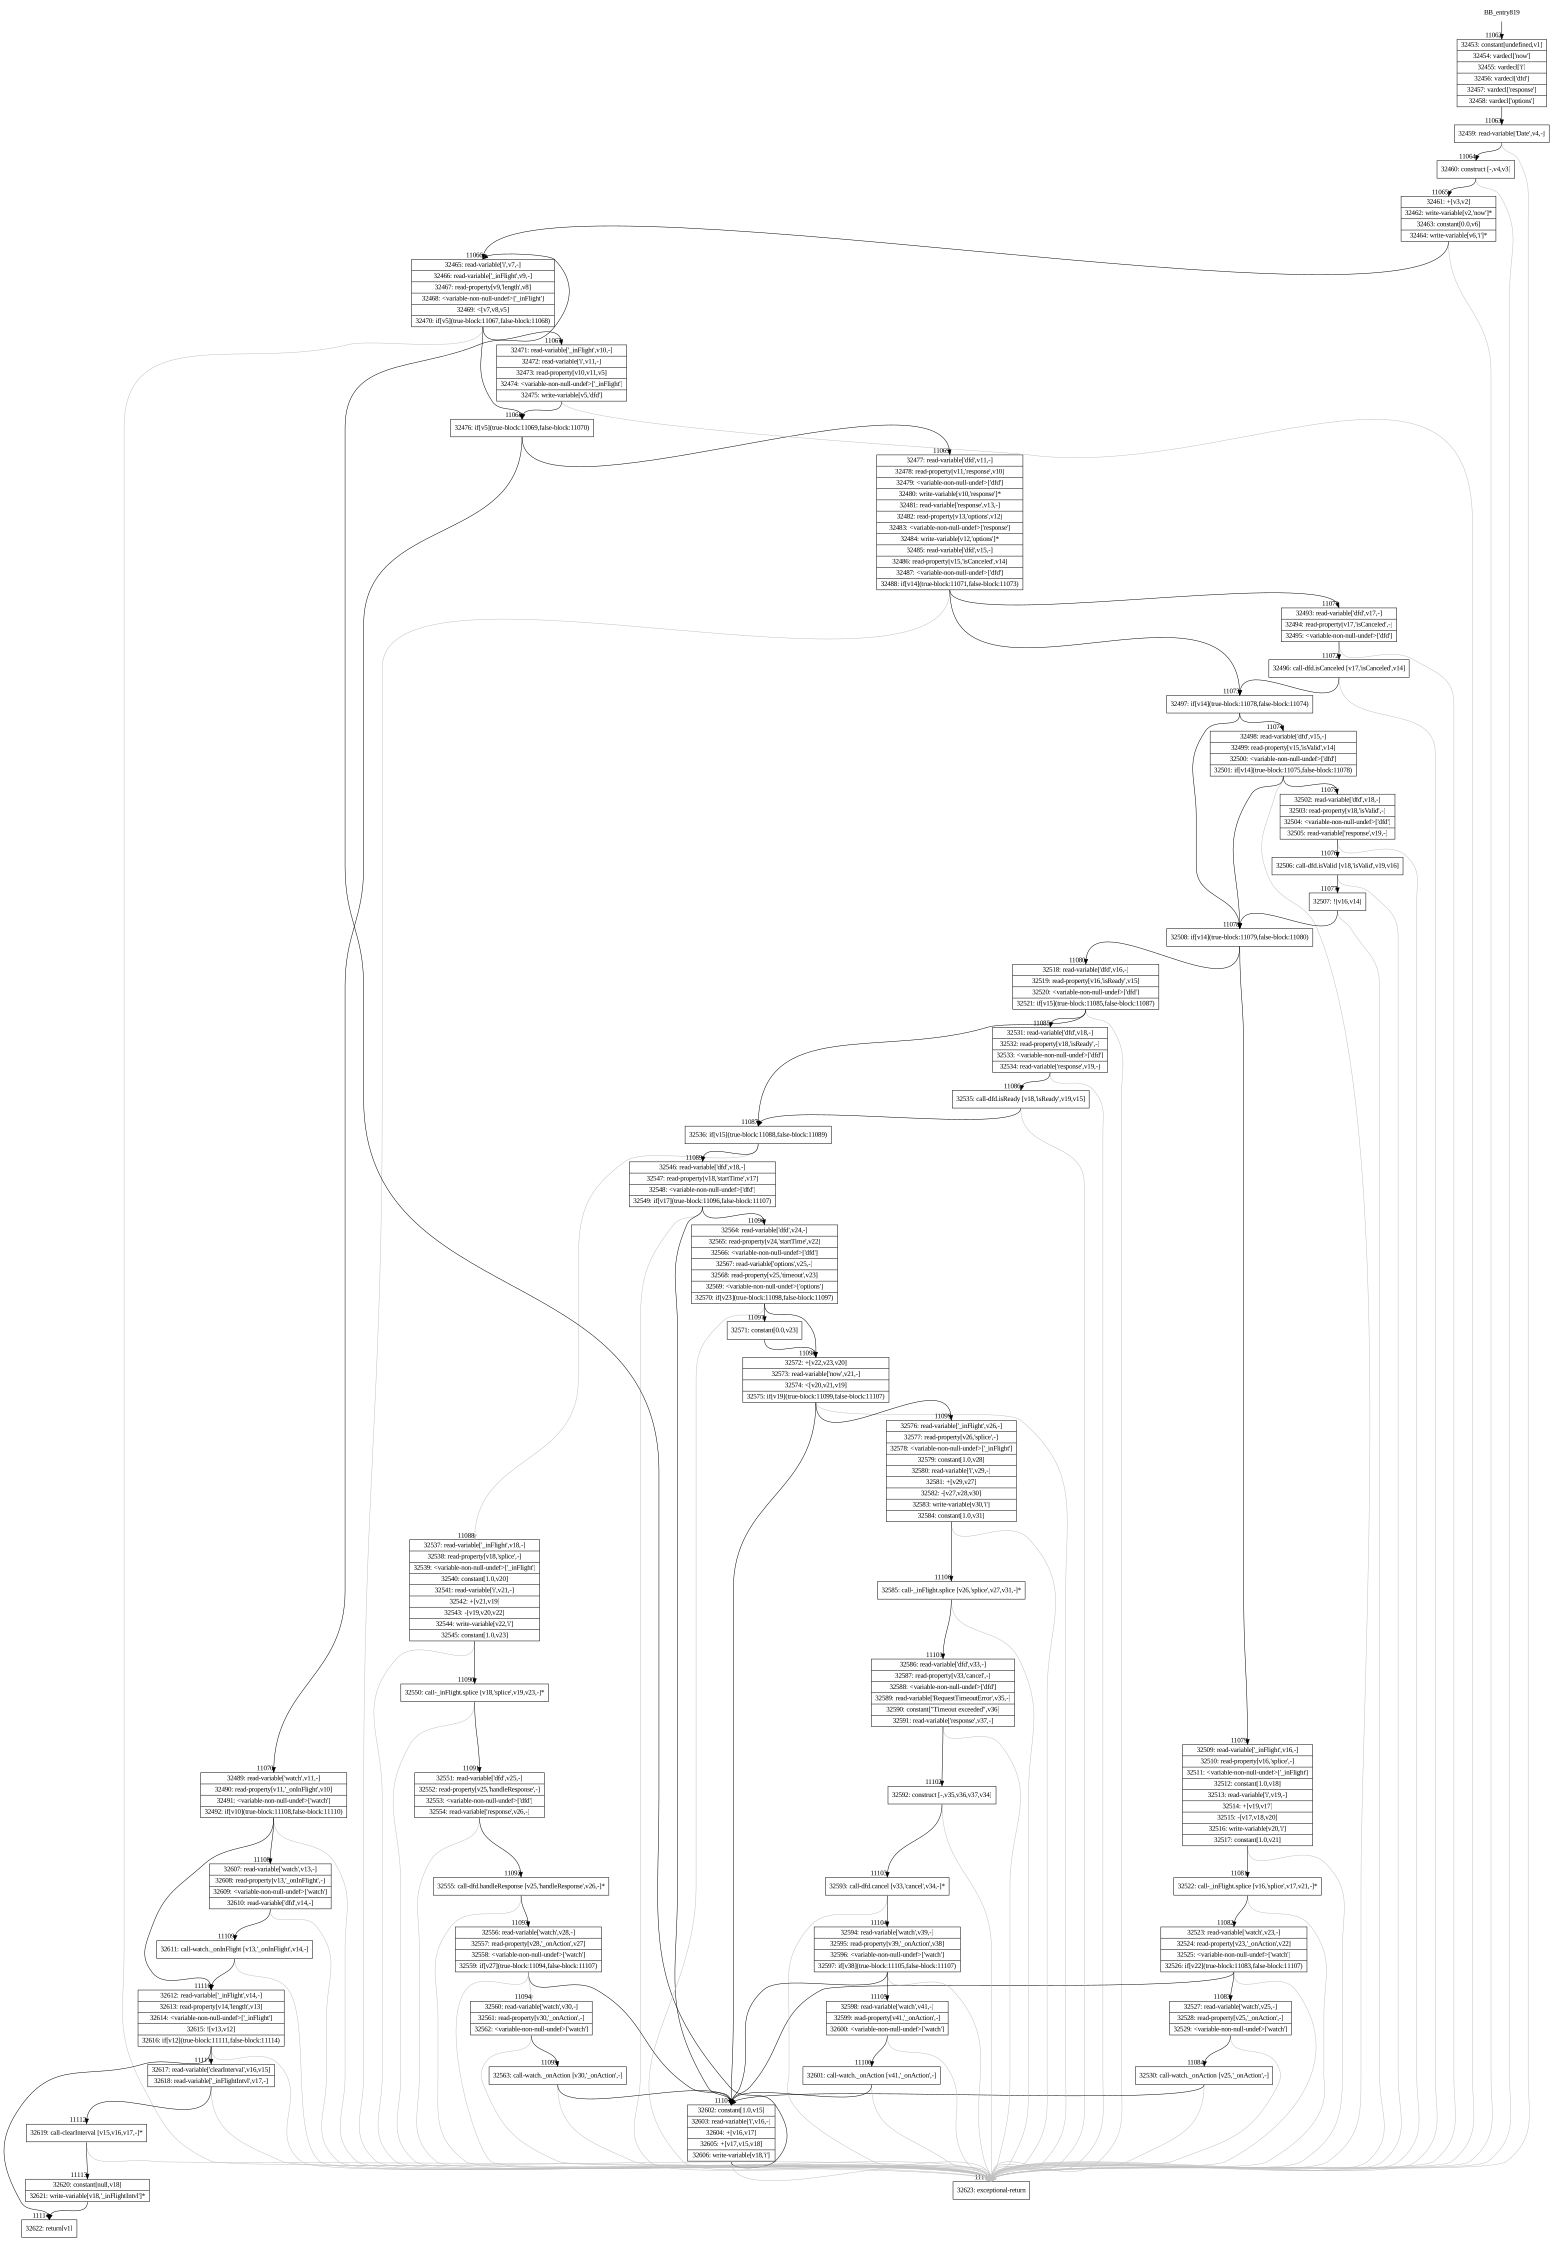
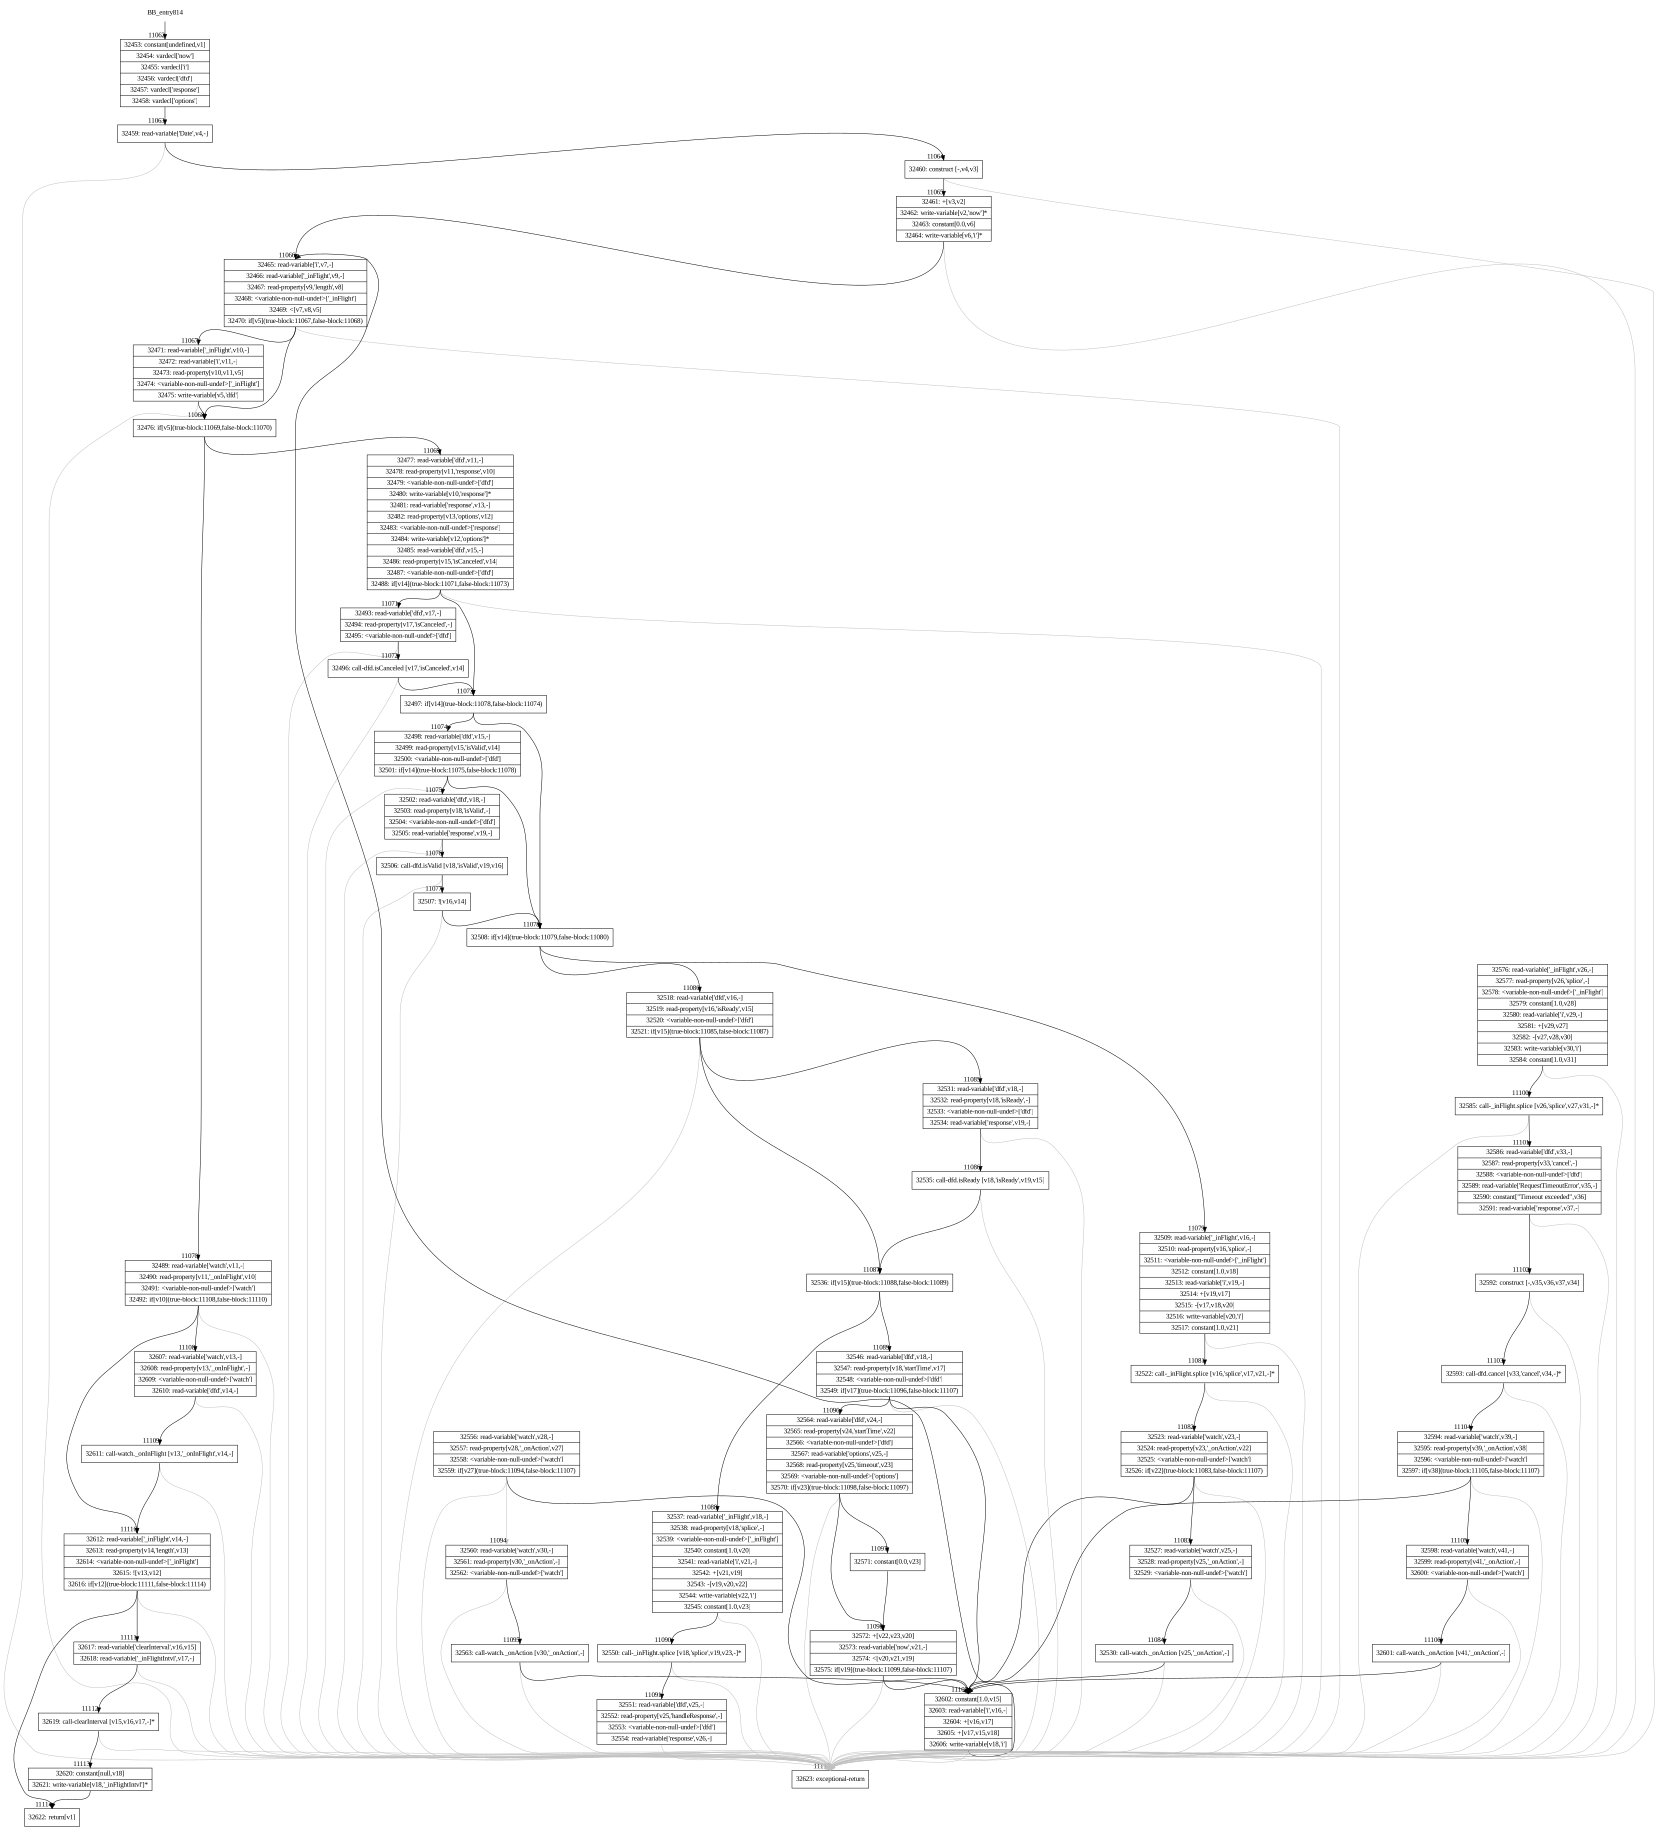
(1502, 13) -> (165, 13)
(578, 1290) -> (784, 1379)
(885, 1411) -> none
(521, 1886) -> none
